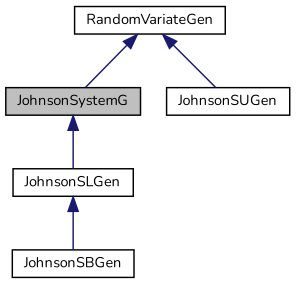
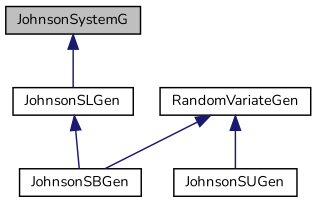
(106, 66) -> (151, 145)
